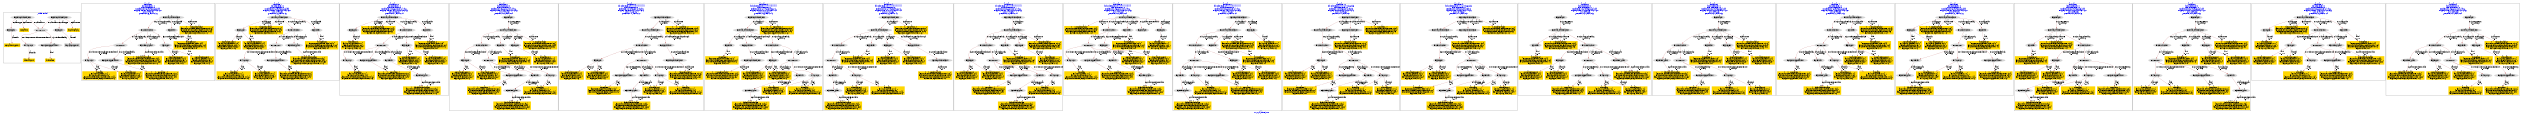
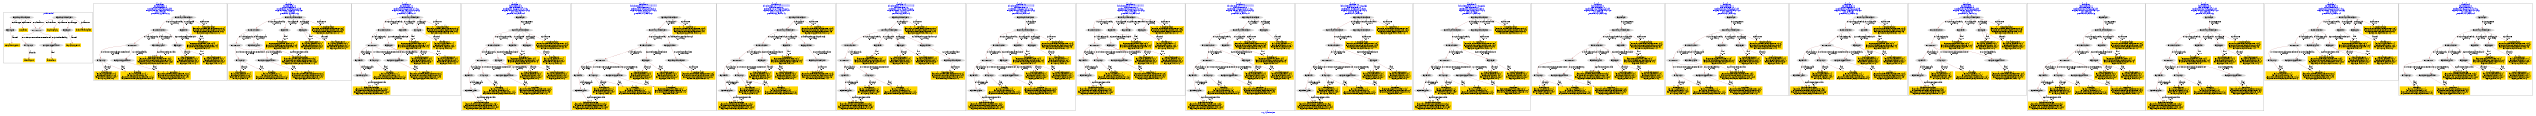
none -> (84, 30)
(72, 45) -> (73, 45)
